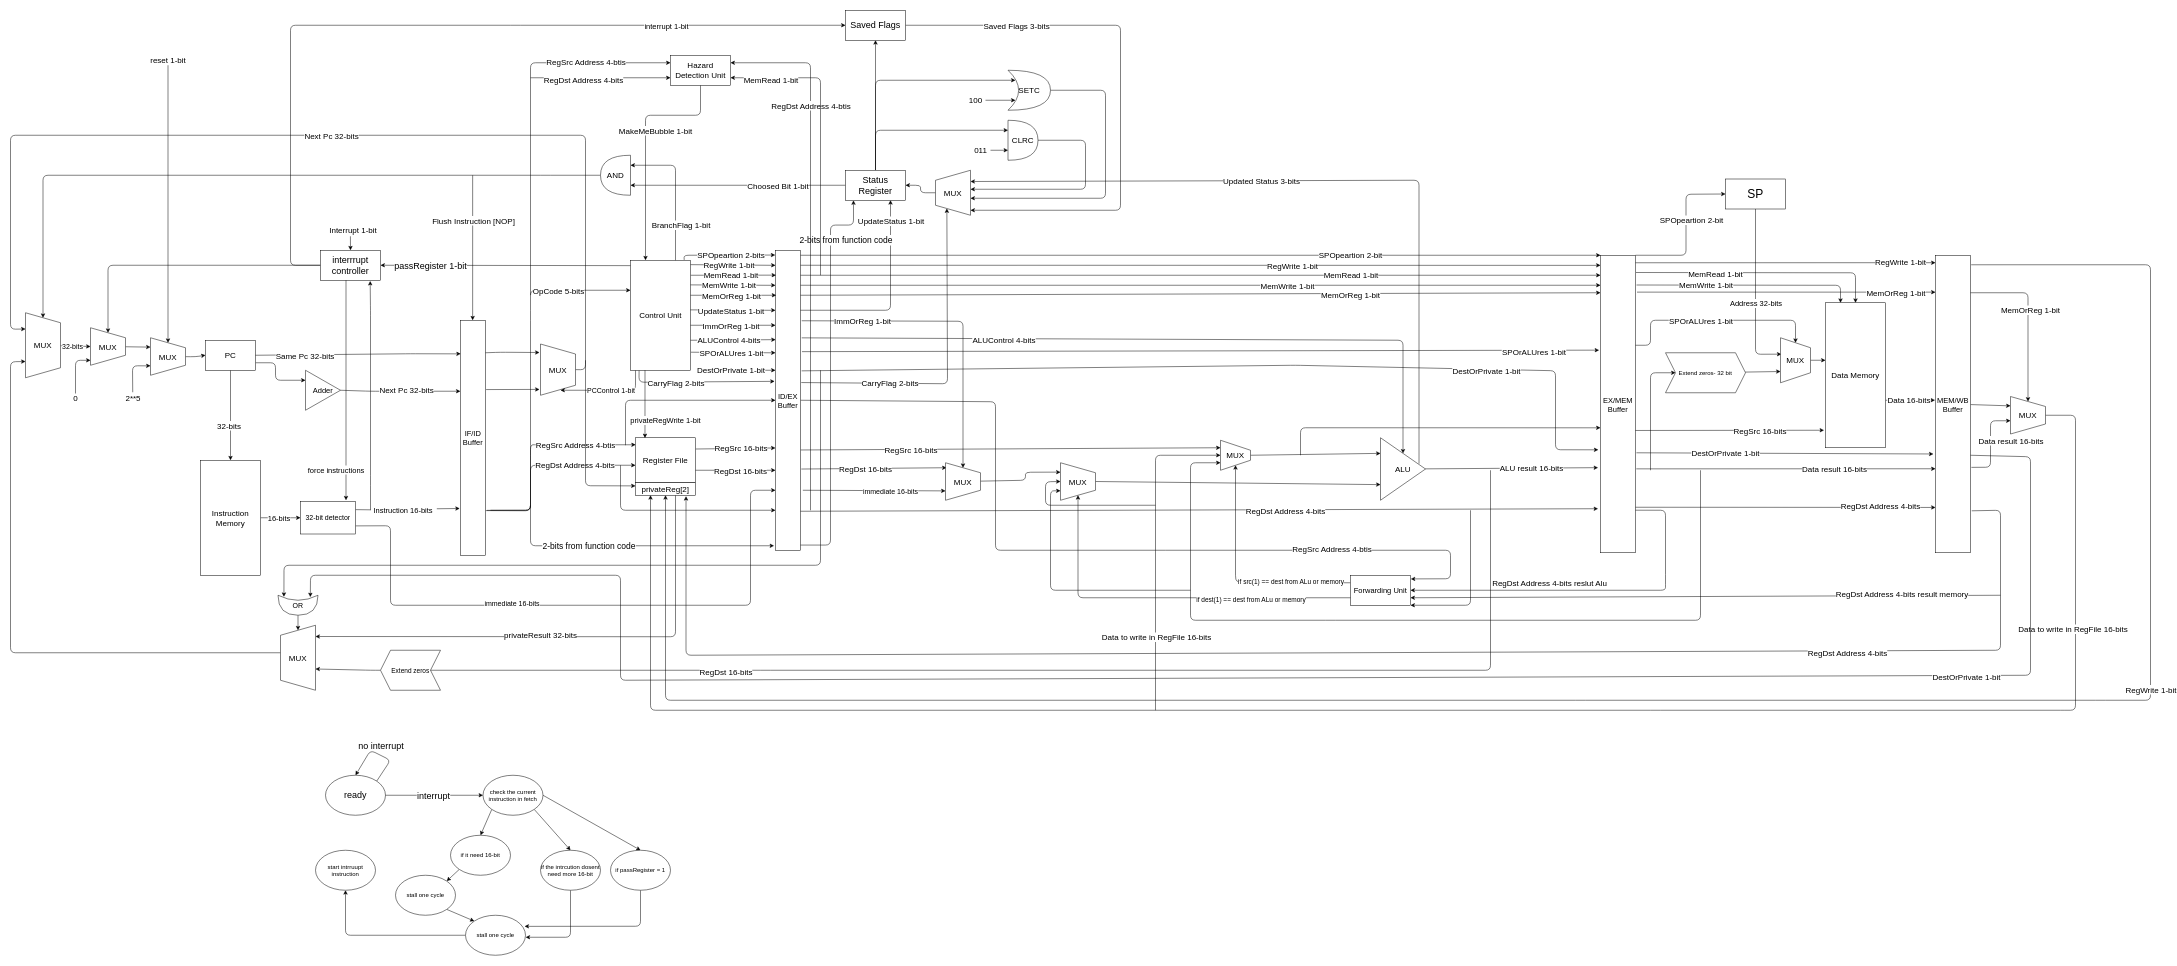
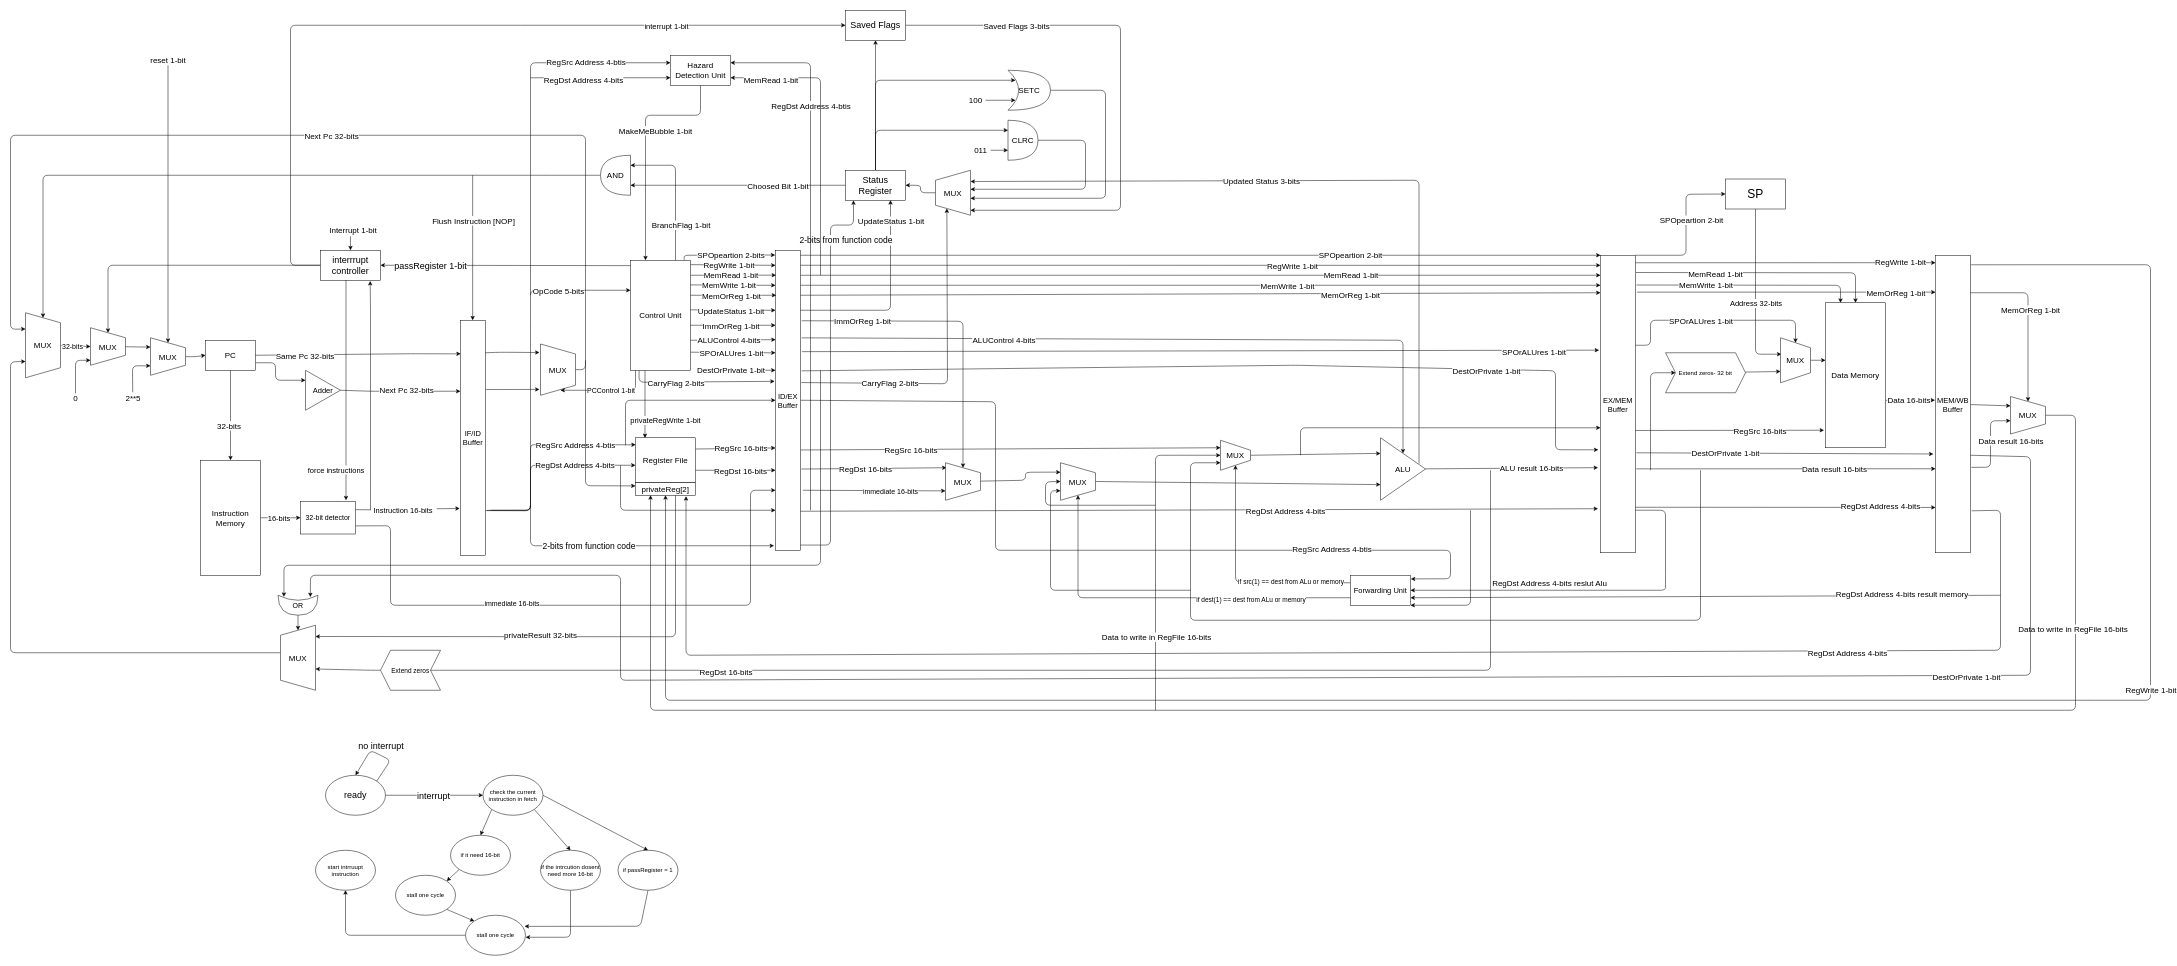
(640, 870) -> (648, 870)
